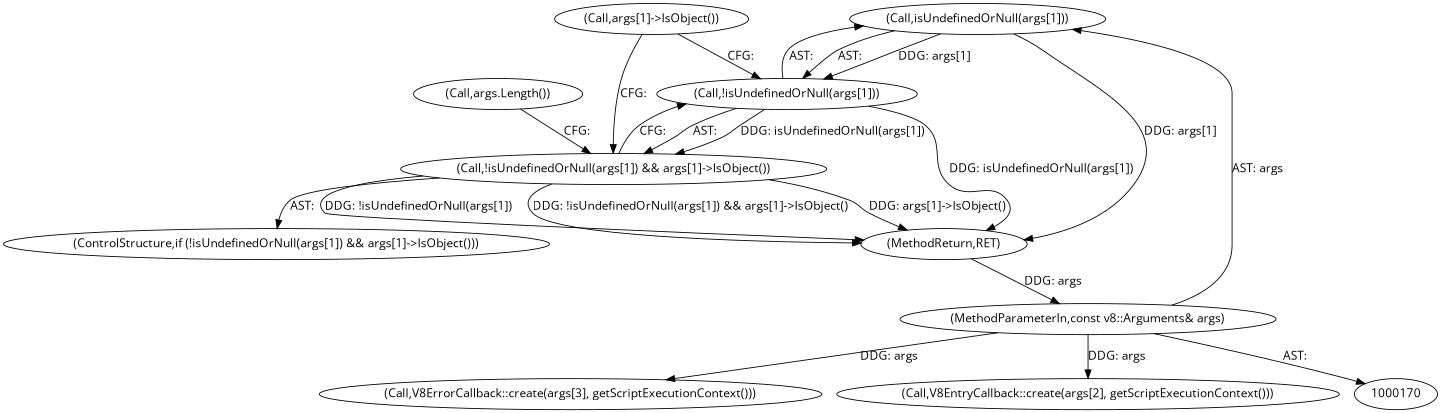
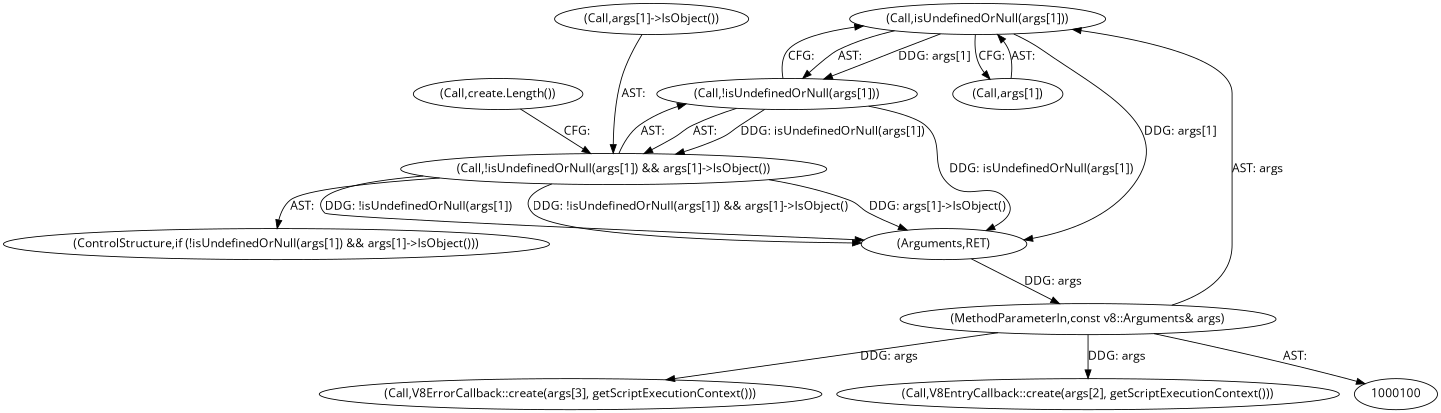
(715, 54) -> none
(803, 56) -> (803, 56)
(498, 94) -> (498, 94)
(635, 94) -> (635, 94)
none -> (1008, 94)
(655, 132) -> (655, 132)
(944, 244) -> (944, 244)
(1396, 394) -> (1396, 394)
